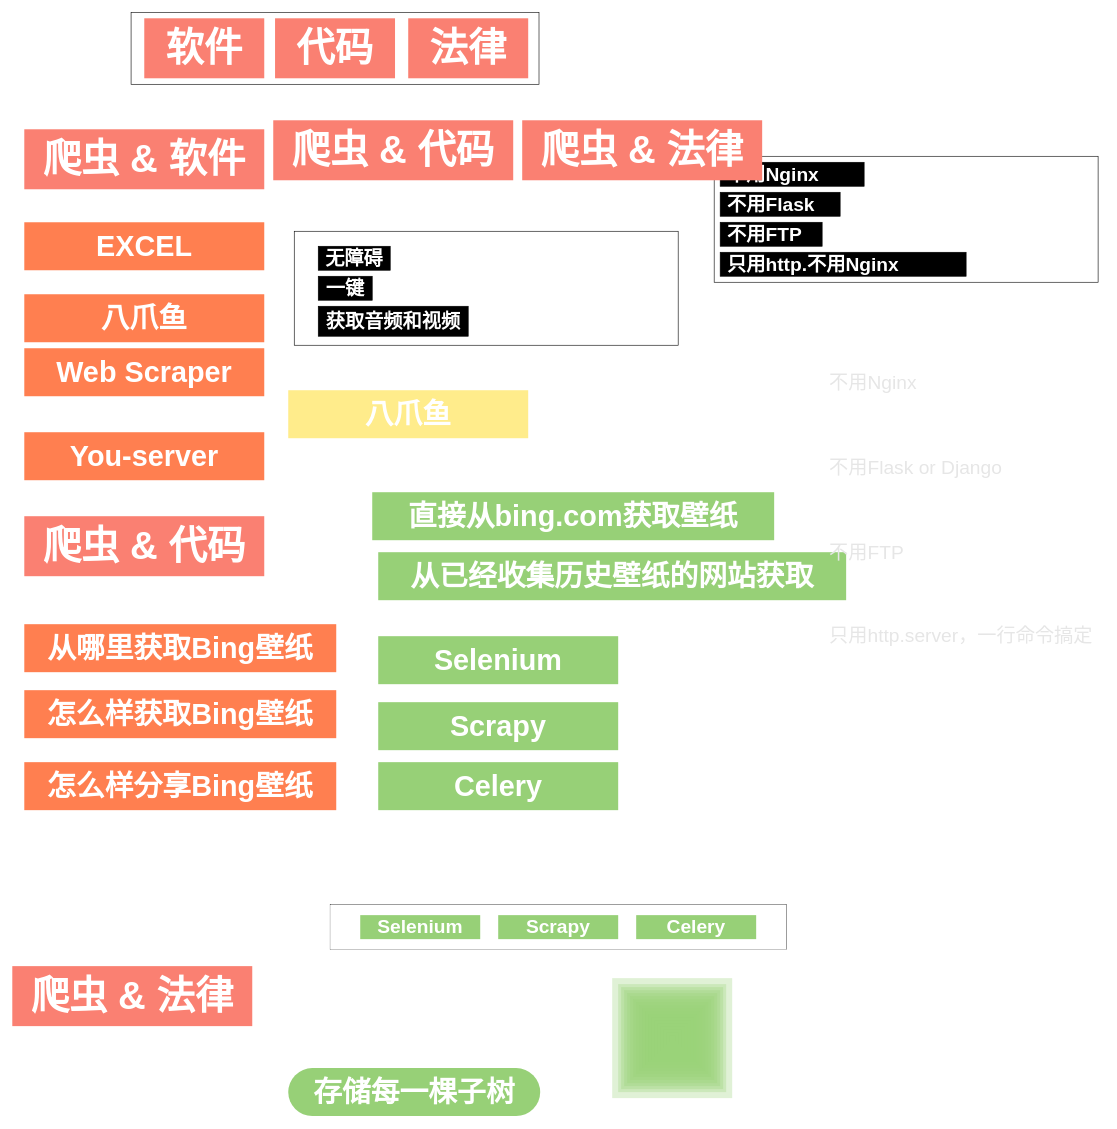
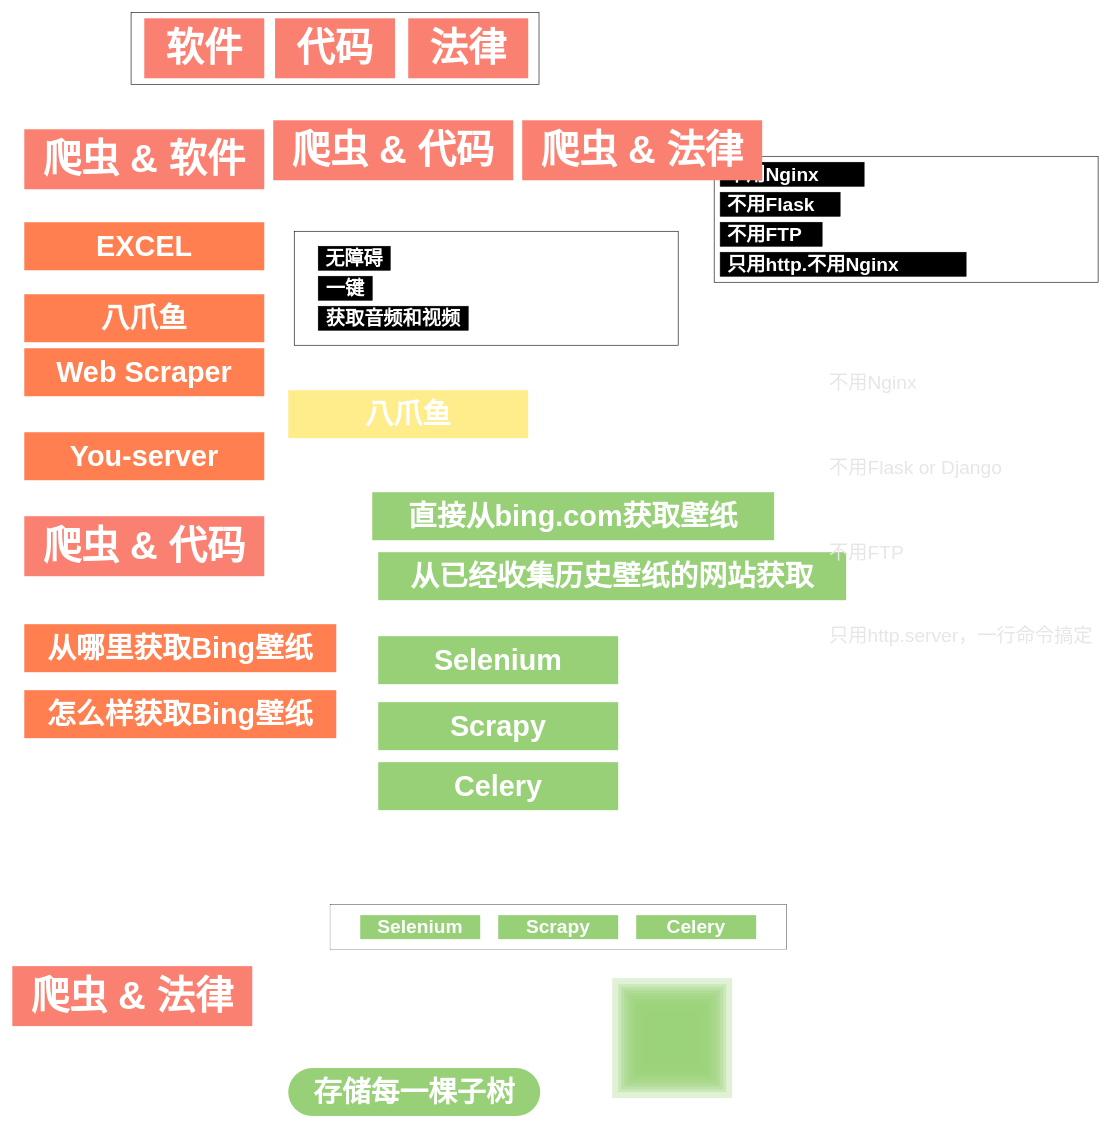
(393, 321) -> (393, 318)
(180, 786) -> none
